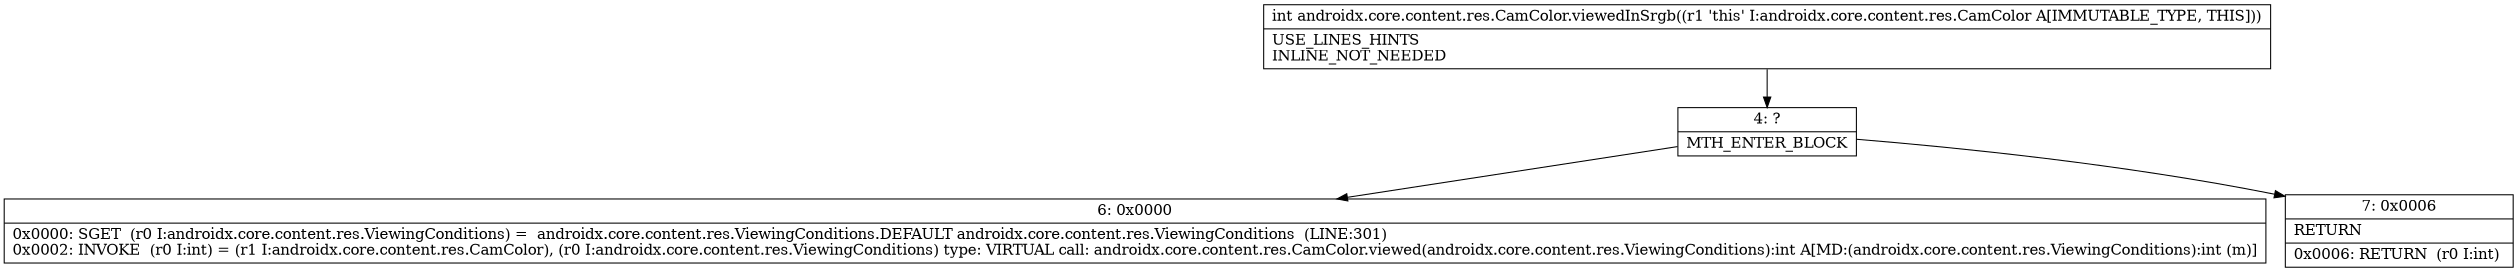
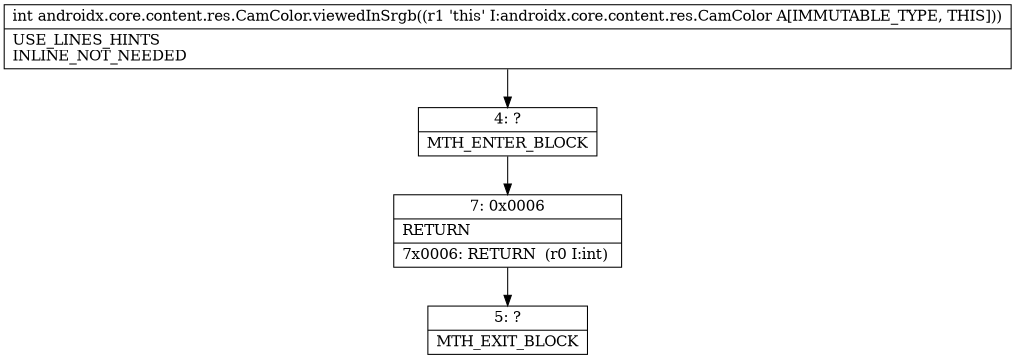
(1135, 231) -> none
(2399, 255) -> (508, 255)
none -> (508, 330)
